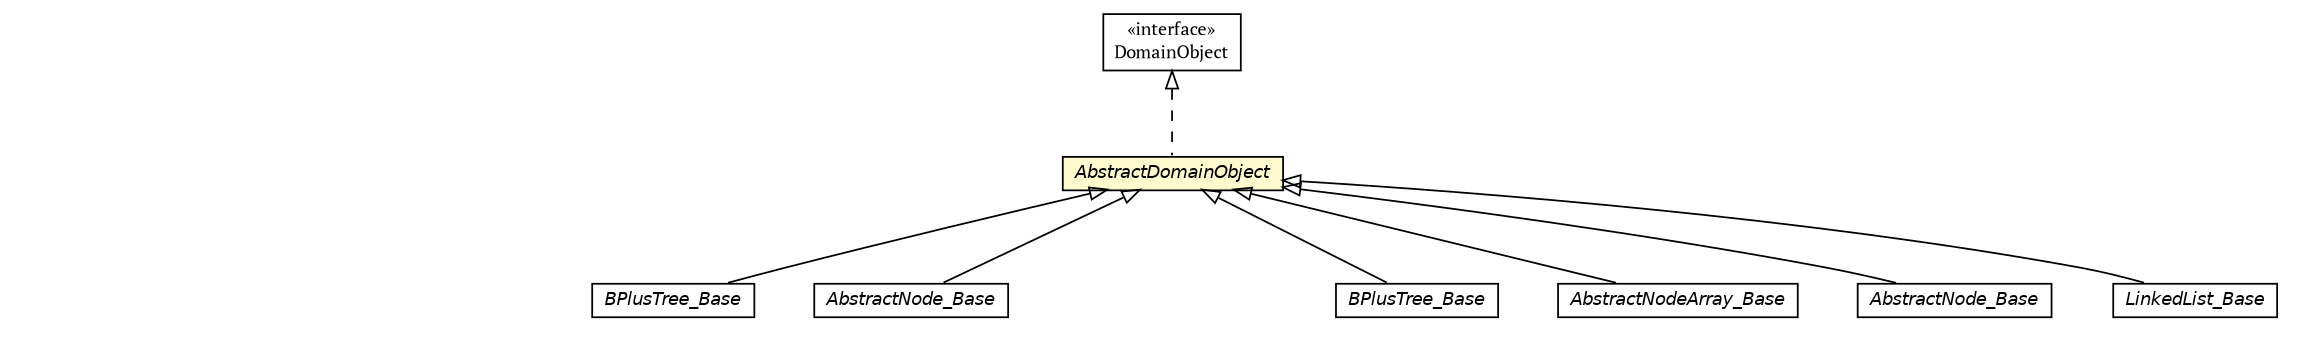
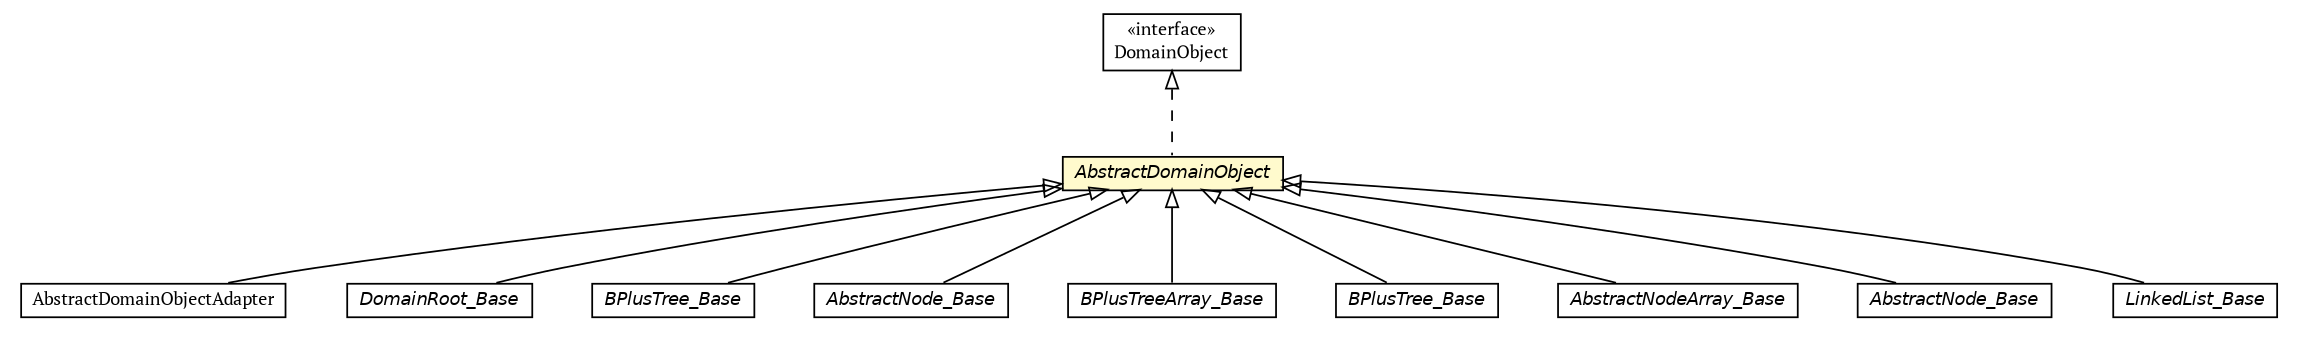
none -> (153, 300)
none -> (439, 300)
none -> (1172, 300)
